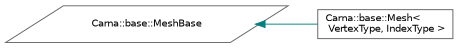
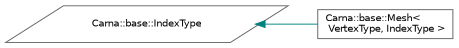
(147, 24) -> (147, 24)
